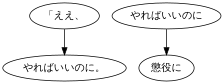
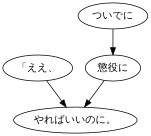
(167, 16) -> (113, 16)
none -> (97, 91)
